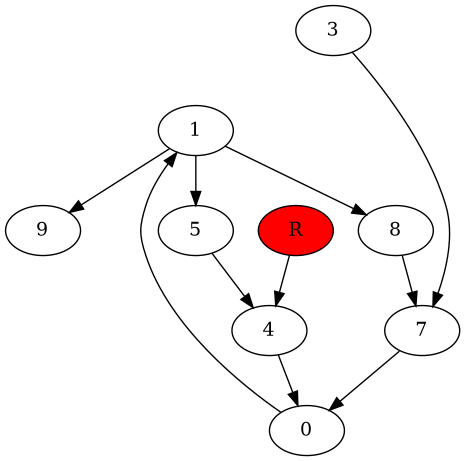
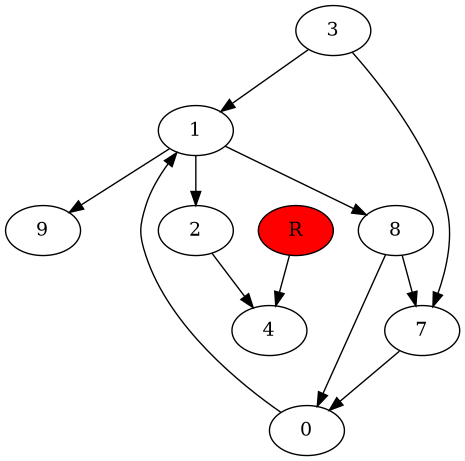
none -> (270, 76)
(196, 231) -> (196, 231)
(286, 374) -> (354, 324)
